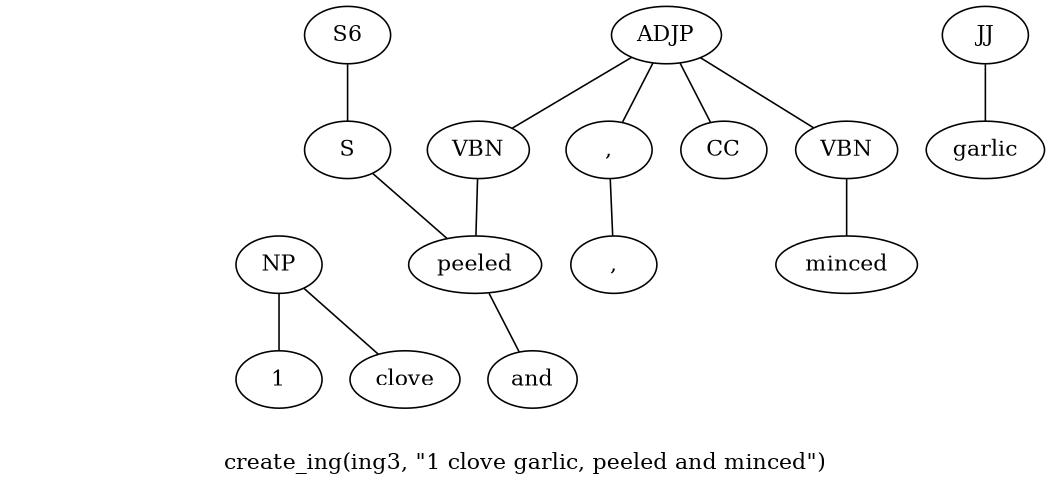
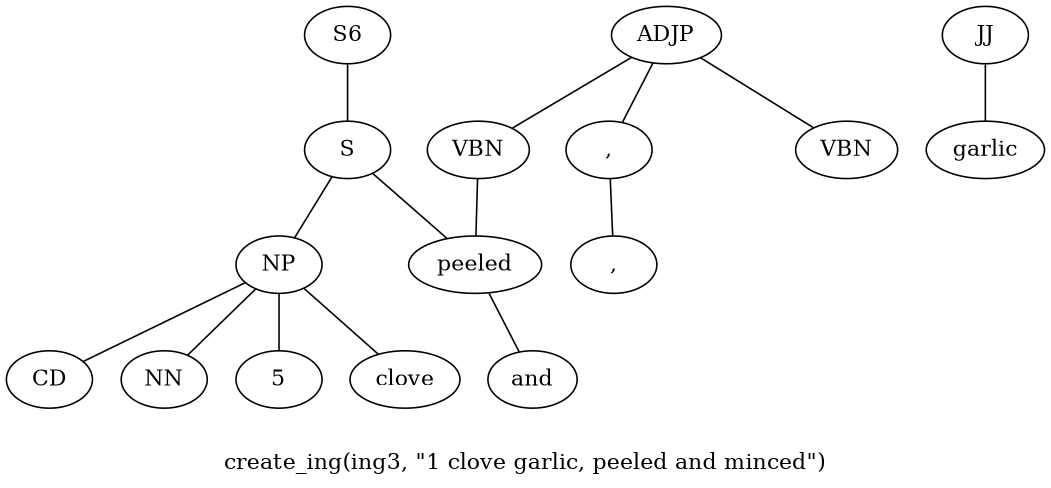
(724, 150) -> none
none -> (313, 207)
(847, 265) -> none
none -> (49, 379)
none -> (164, 379)
(279, 379) -> (279, 379)
